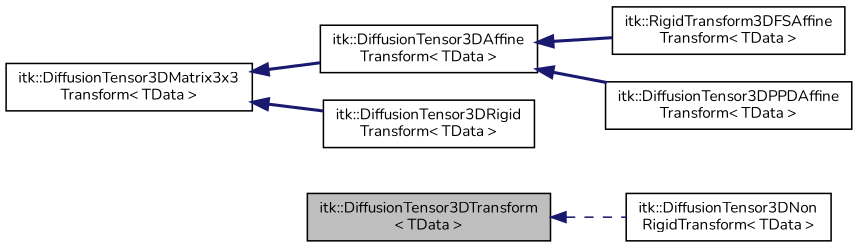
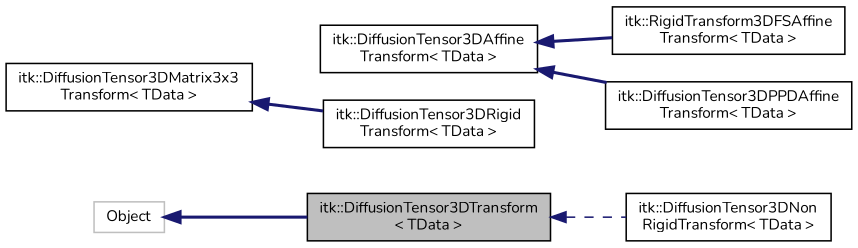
(294, 66) -> none
none -> (129, 217)
